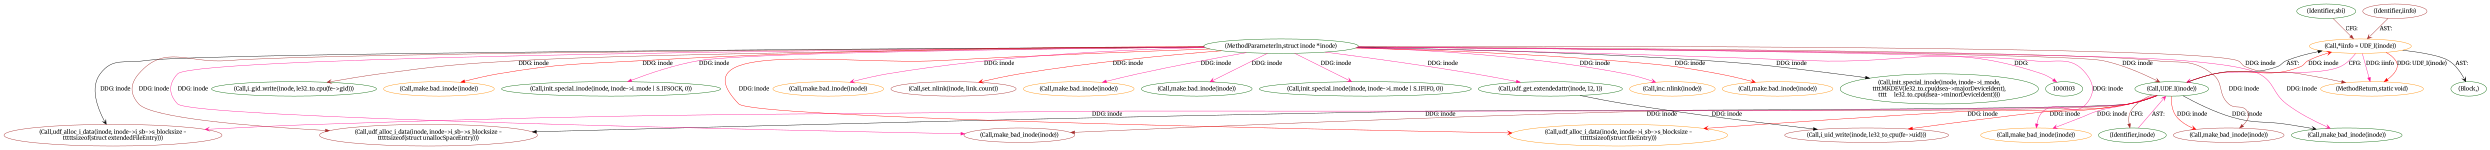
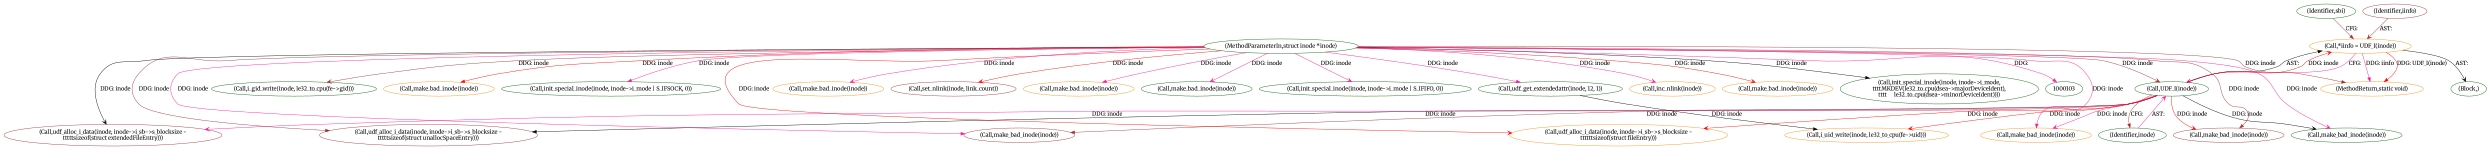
(2029, 114) -> (2029, 114)
(1867, 135) -> (1867, 135)
